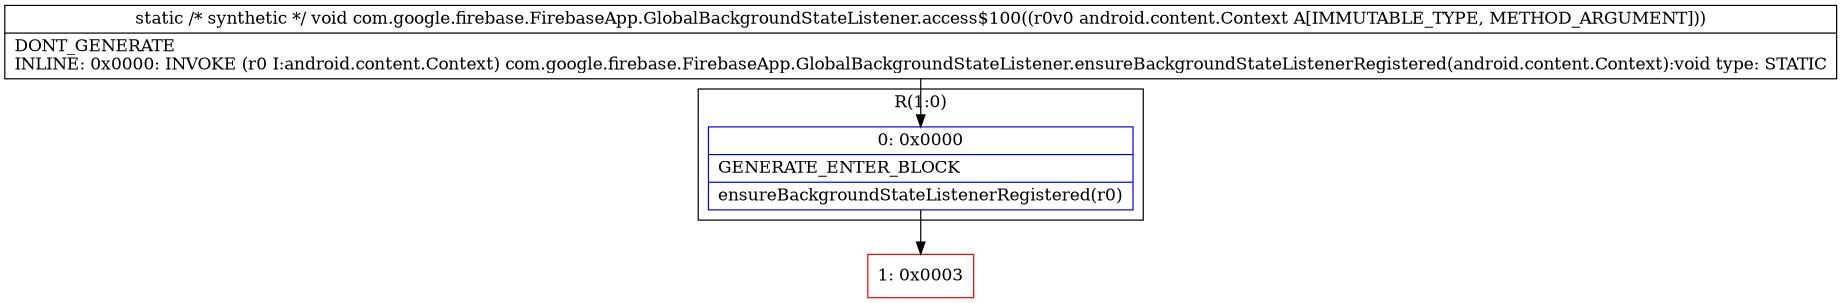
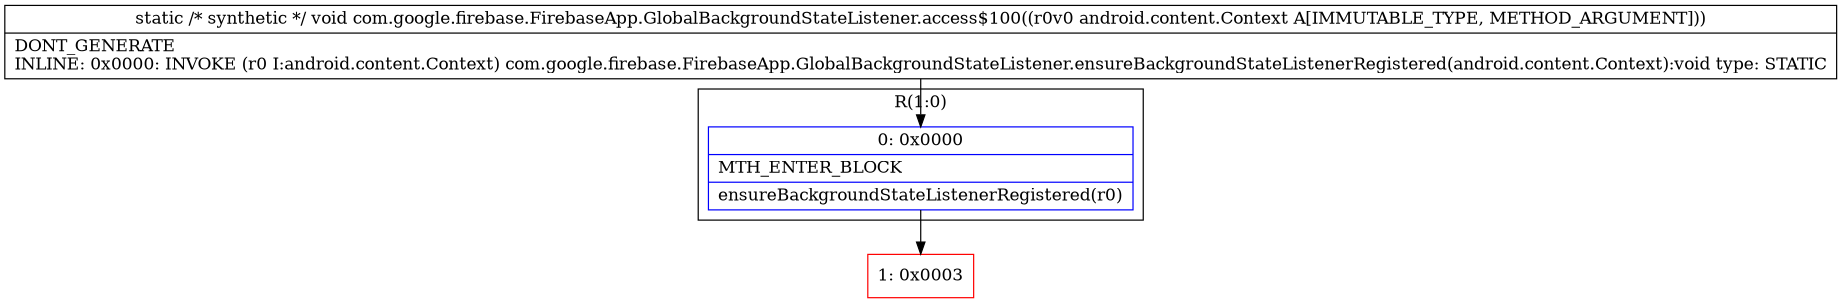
(840, 168) -> (811, 168)
